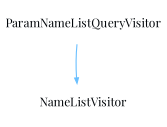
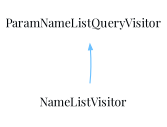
(76, 61) -> (91, 67)
